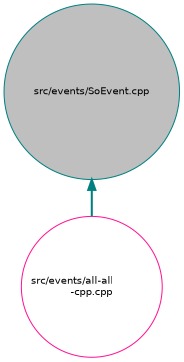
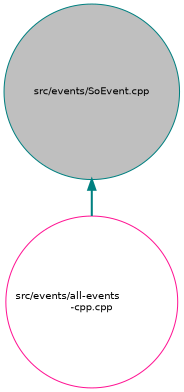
(92, 287) -> (92, 302)
